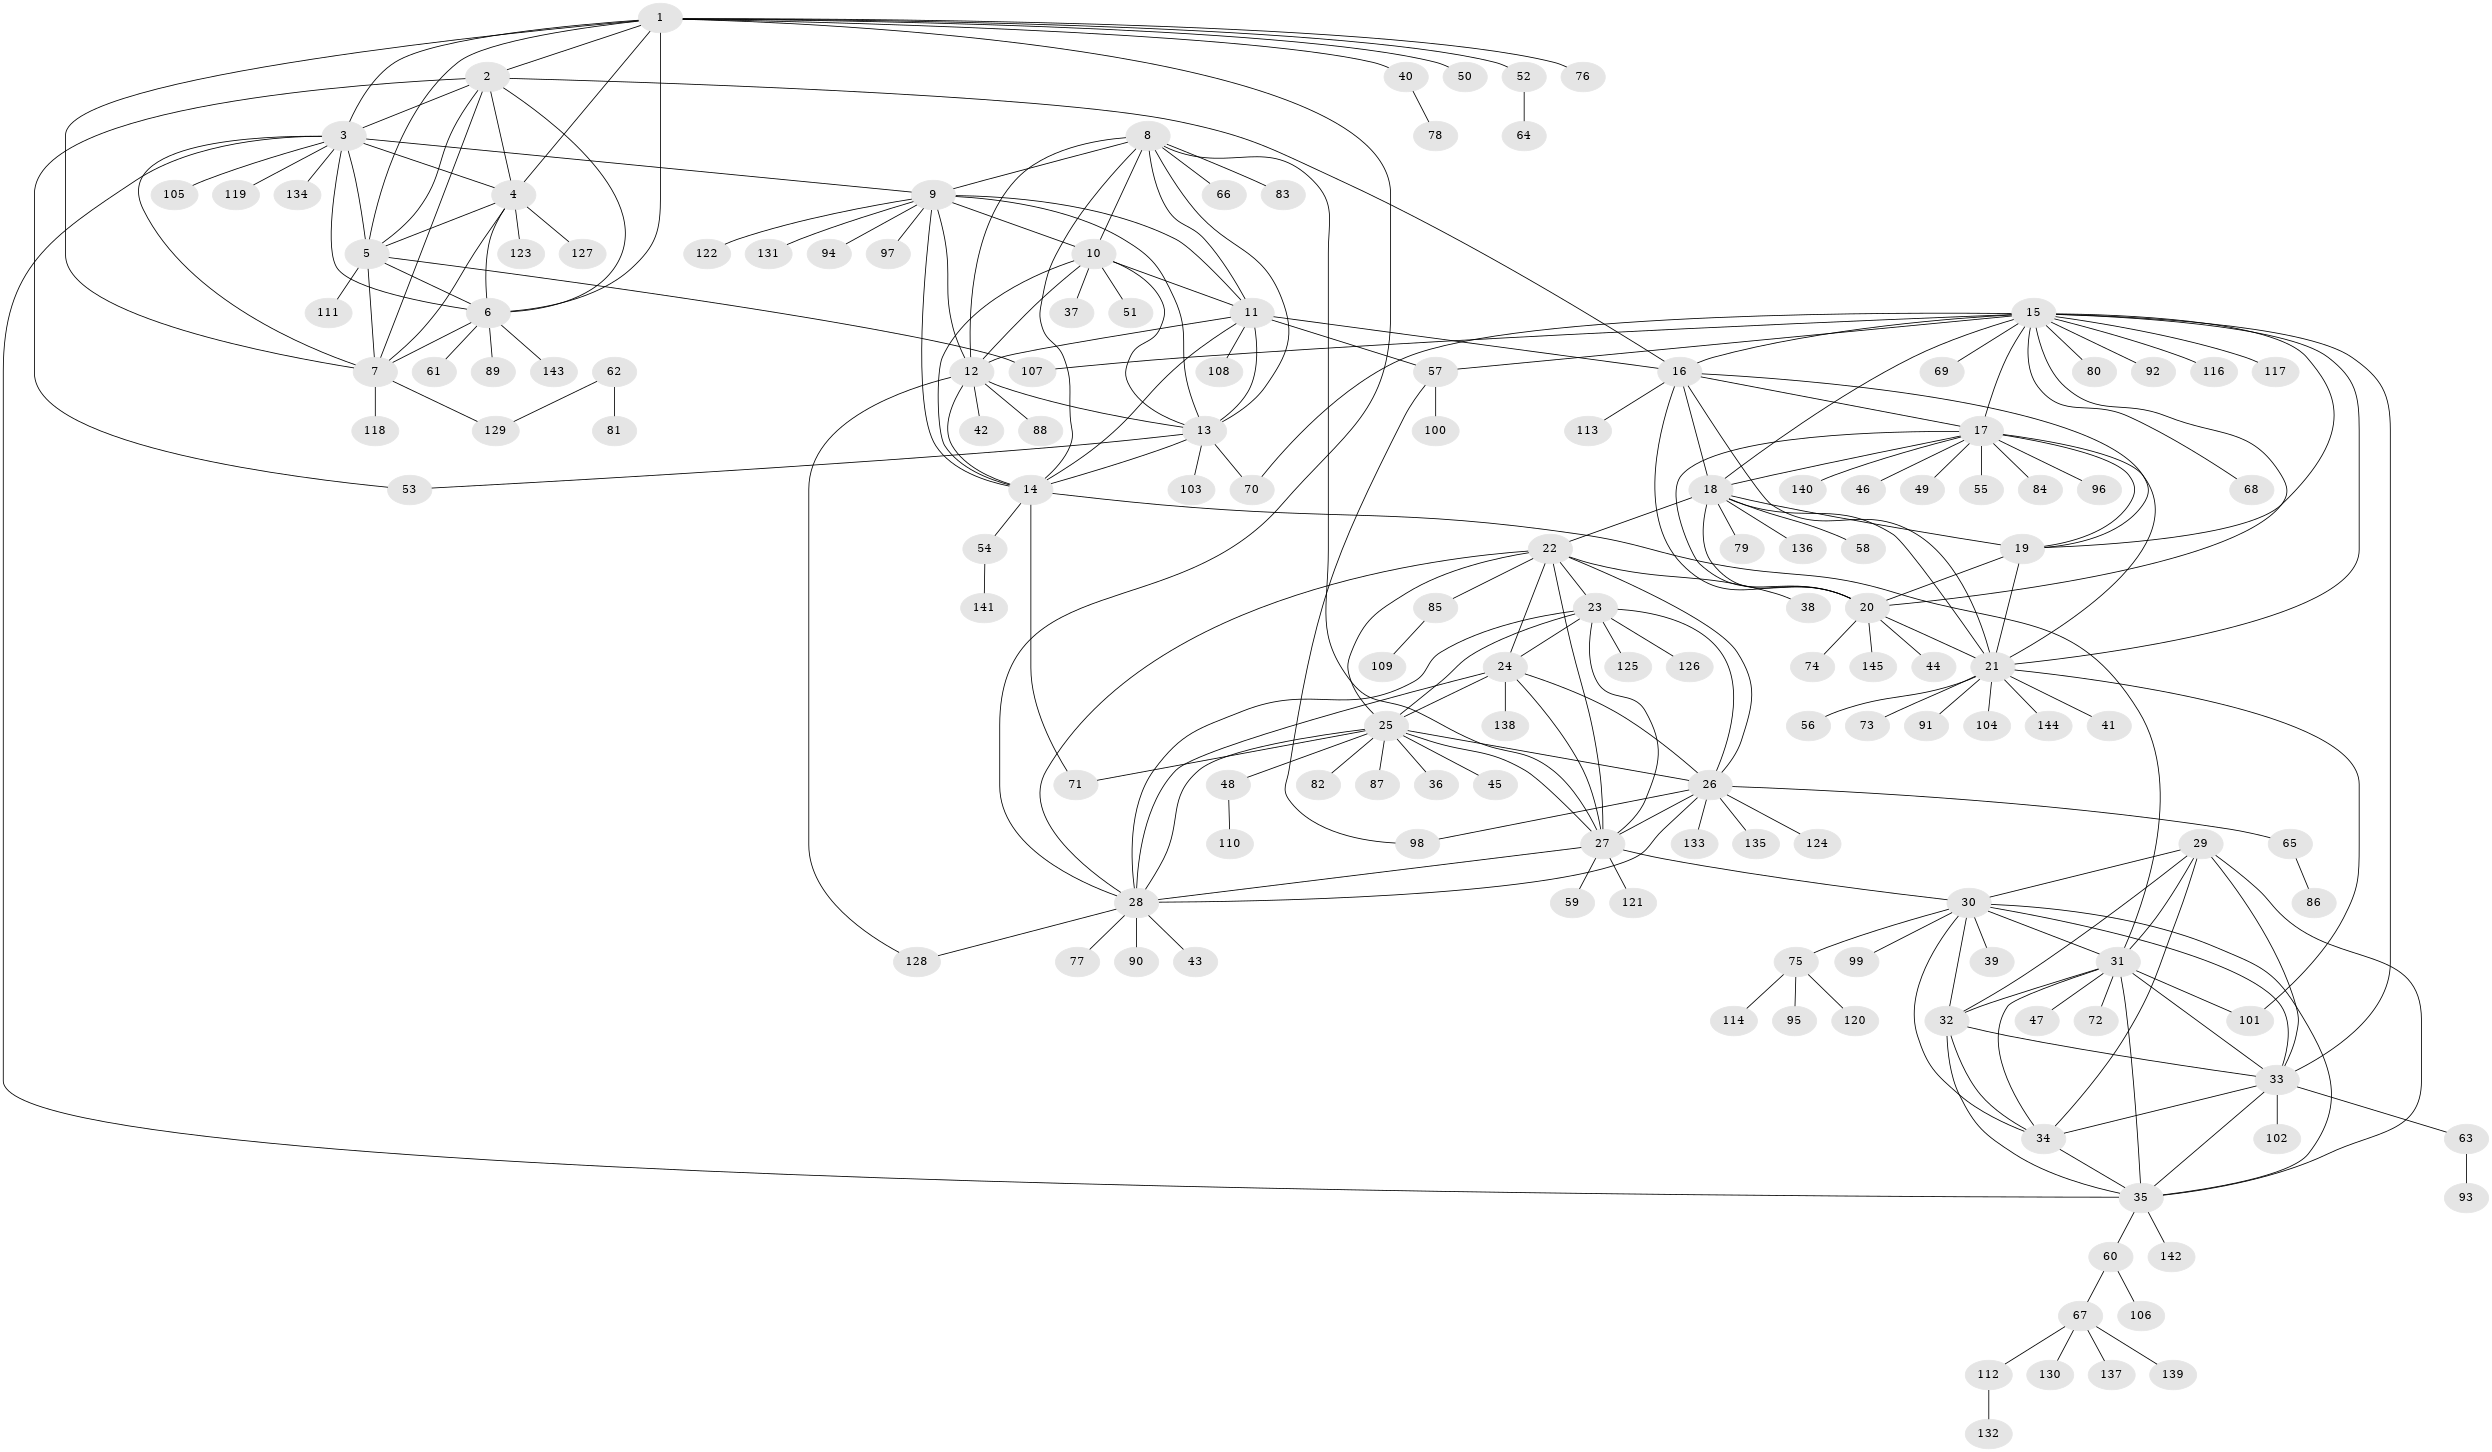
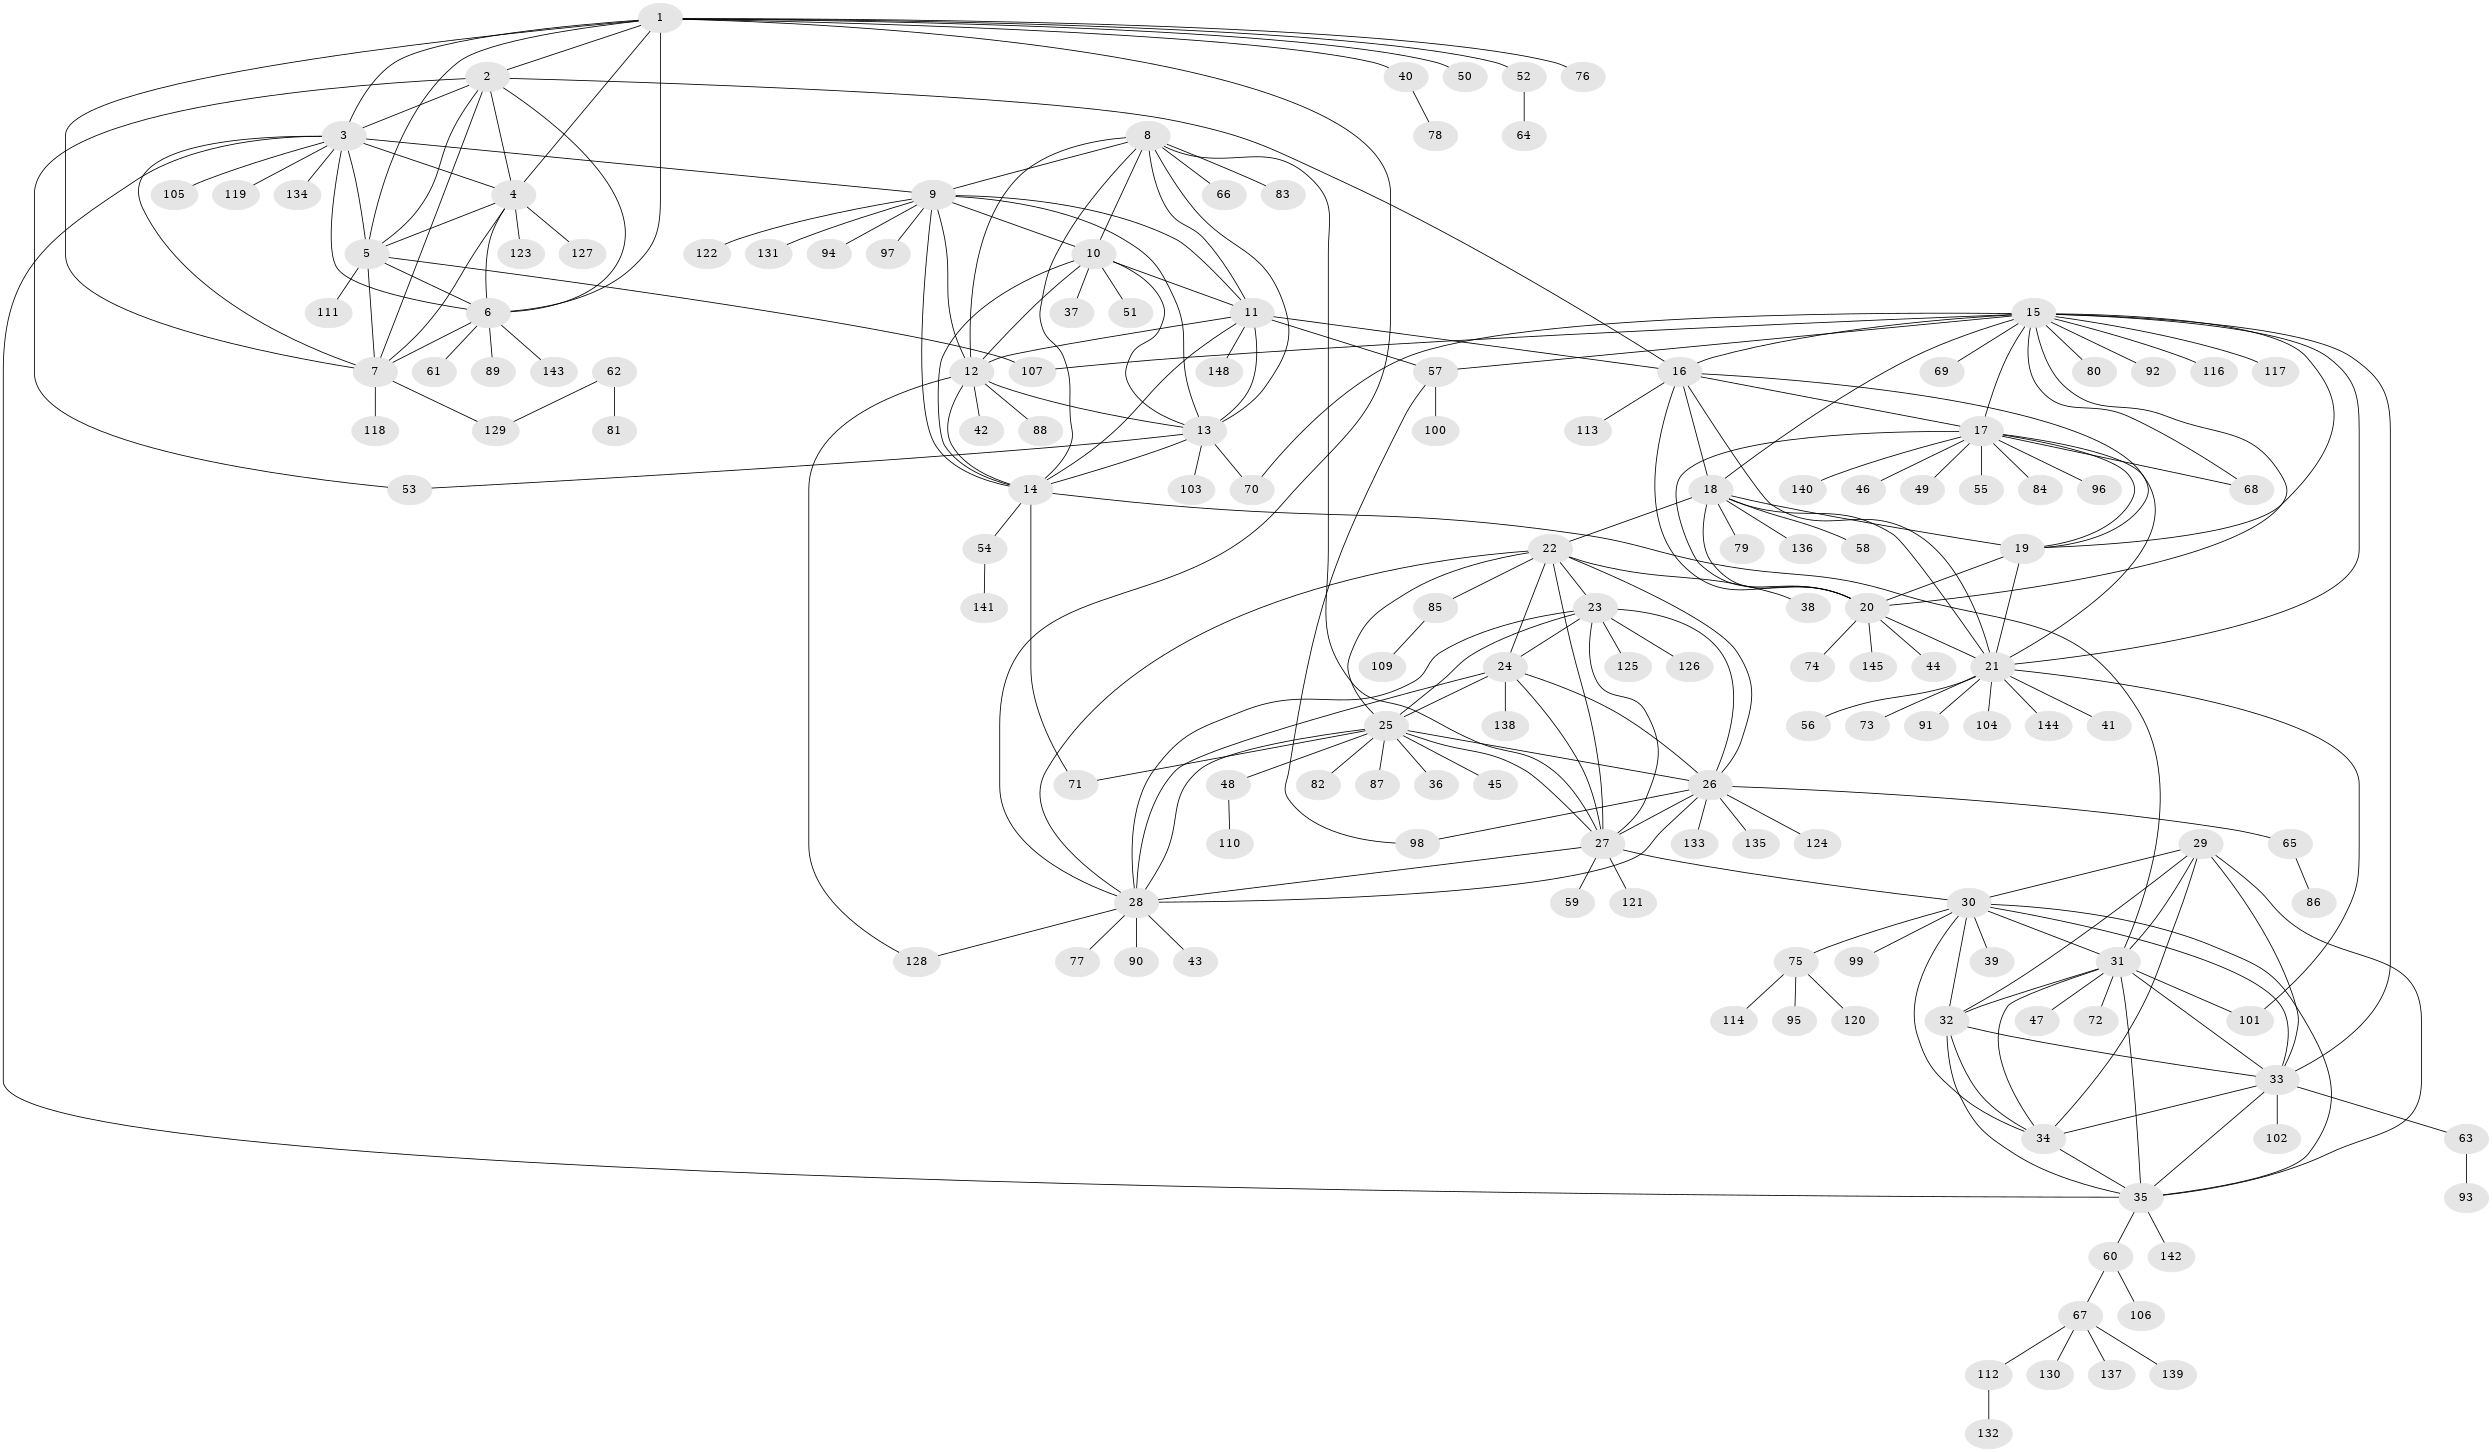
(1219, 372) -> (1219, 372)
(1846, 459) -> (2140, 465)
